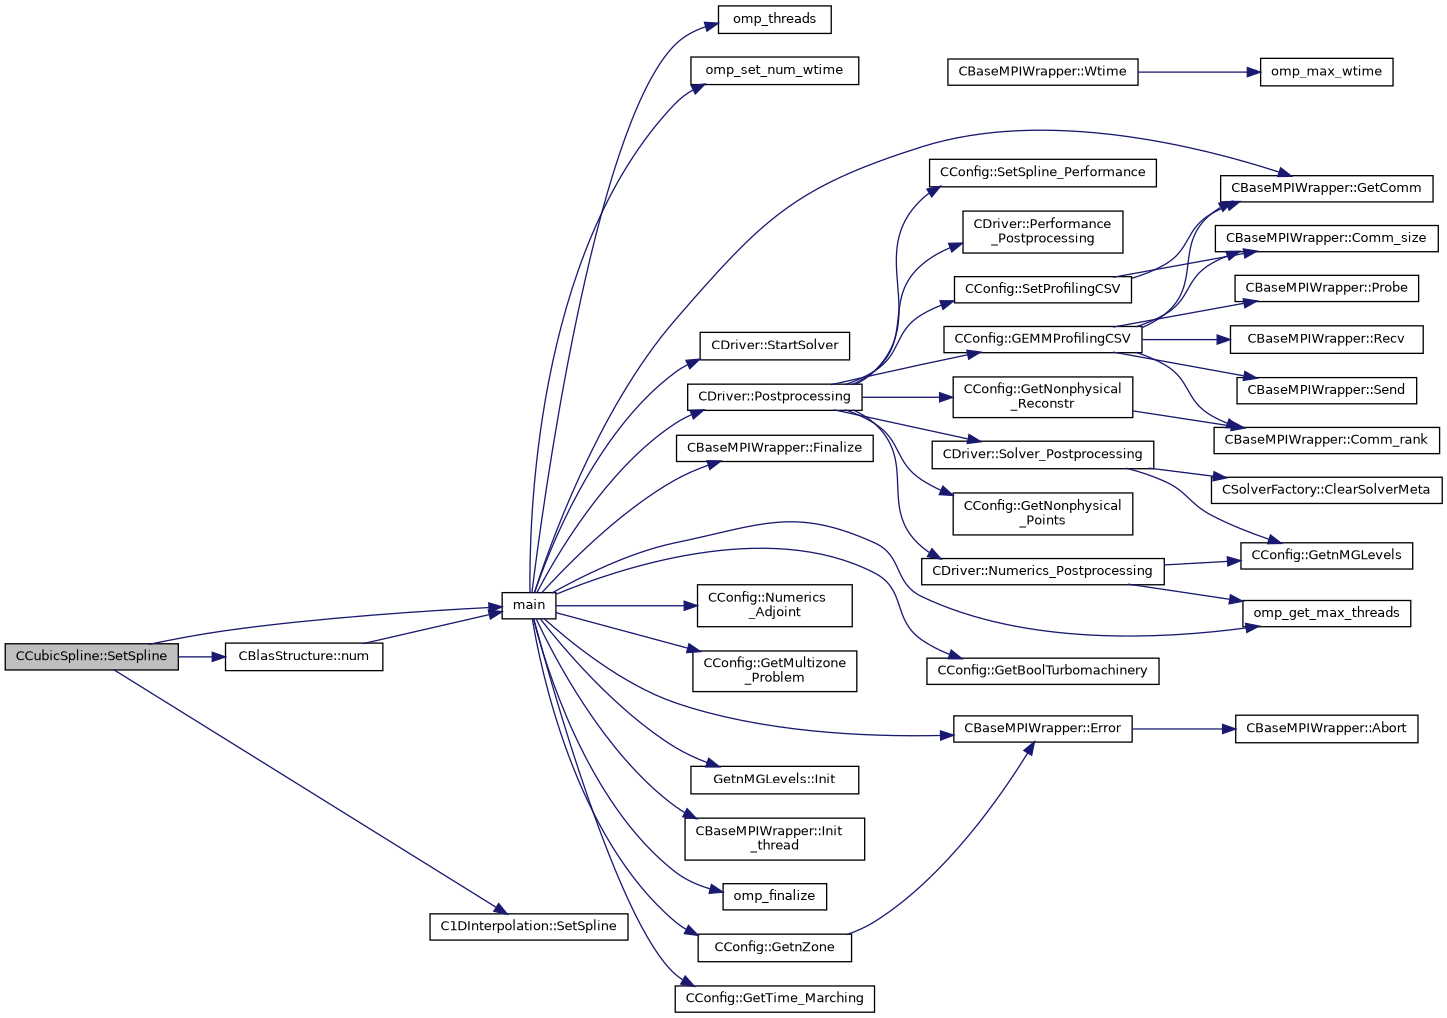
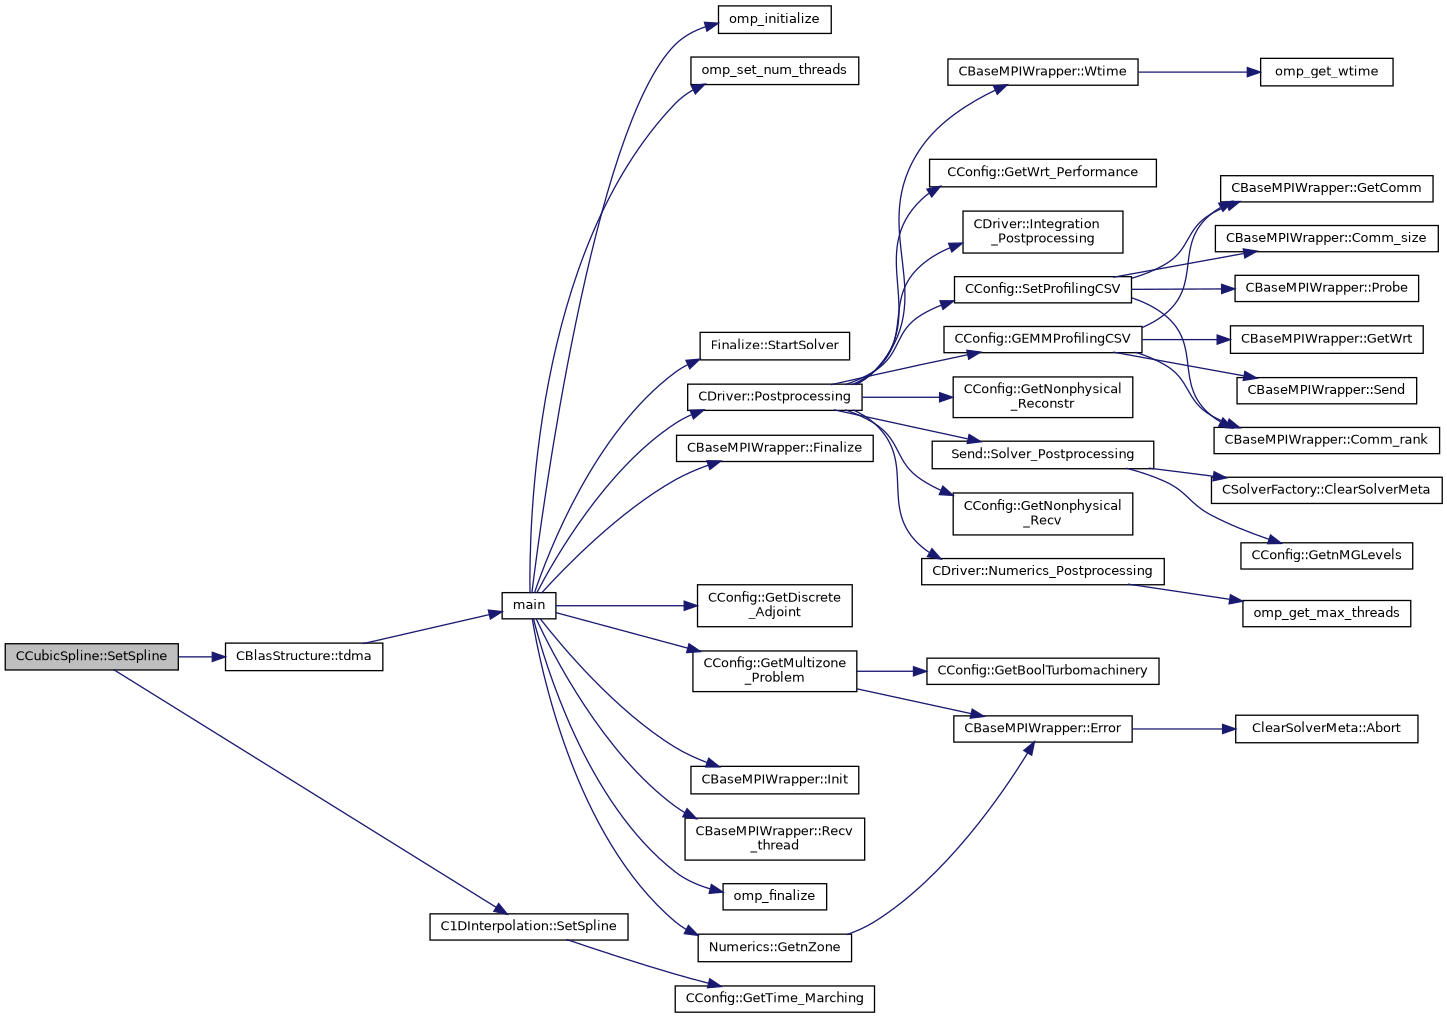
(775, 20) -> (775, 20)
(775, 71) -> (775, 71)
(1327, 72) -> (1327, 72)
(1043, 173) -> (1043, 173)
(805, 196) -> none
none -> (900, 208)
(1043, 232) -> (1043, 232)
(1194, 280) -> none
(1178, 315) -> (1172, 289)
(1327, 340) -> (1327, 340)
(775, 346) -> (775, 346)
(1182, 418) -> (1186, 352)
(1043, 455) -> (1043, 455)
(1043, 514) -> (1043, 514)
(772, 549) -> (885, 671)
(1196, 563) -> none
(896, 566) -> none
(775, 606) -> (775, 606)
(318, 620) -> none
(304, 657) -> (304, 657)
(729, 717) -> (914, 701)
(1327, 729) -> (1327, 729)
(775, 780) -> (775, 780)
(775, 839) -> (775, 839)
(612, 862) -> (637, 963)
(775, 948) -> (775, 948)
